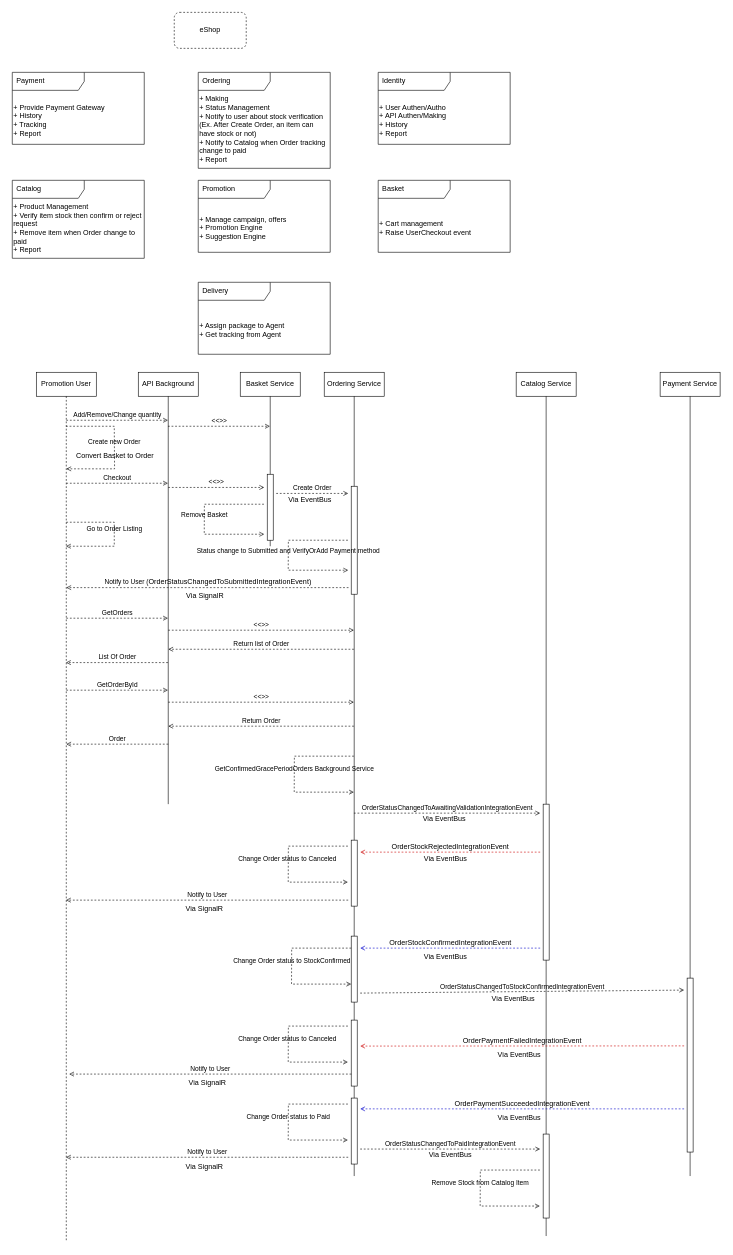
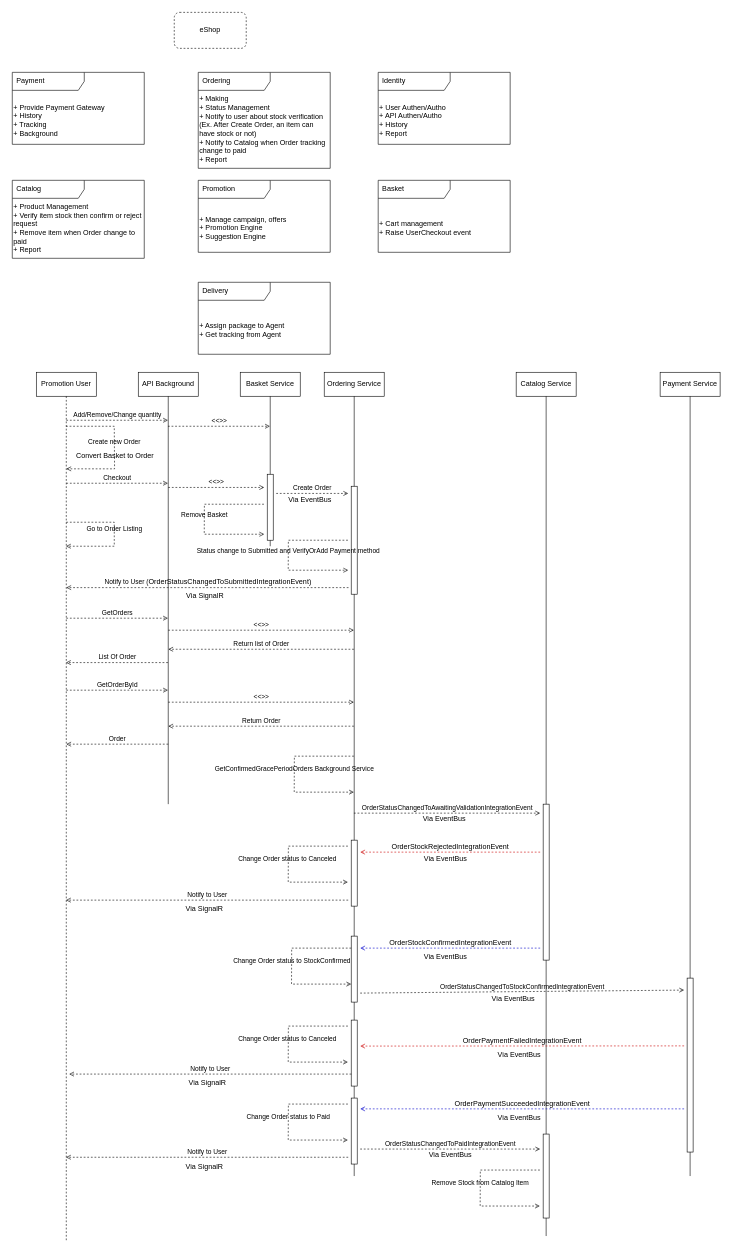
(60, 120) -> (60, 120)
(416, 120) -> (416, 120)
